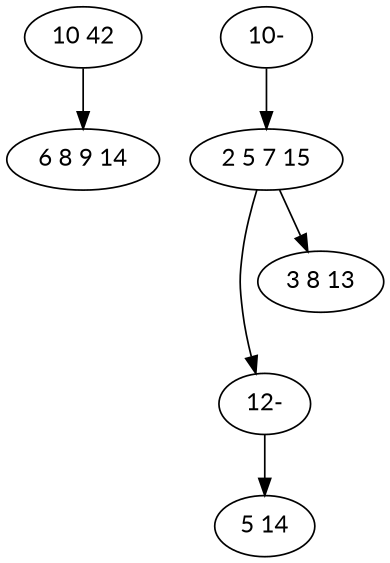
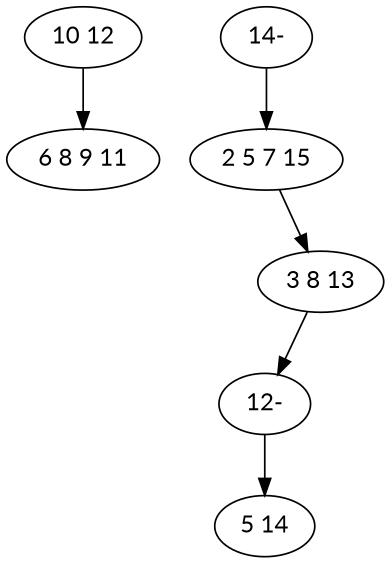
(83, 37) -> (83, 37)
(266, 37) -> (266, 37)
(83, 160) -> (83, 160)
(240, 273) -> (296, 336)
